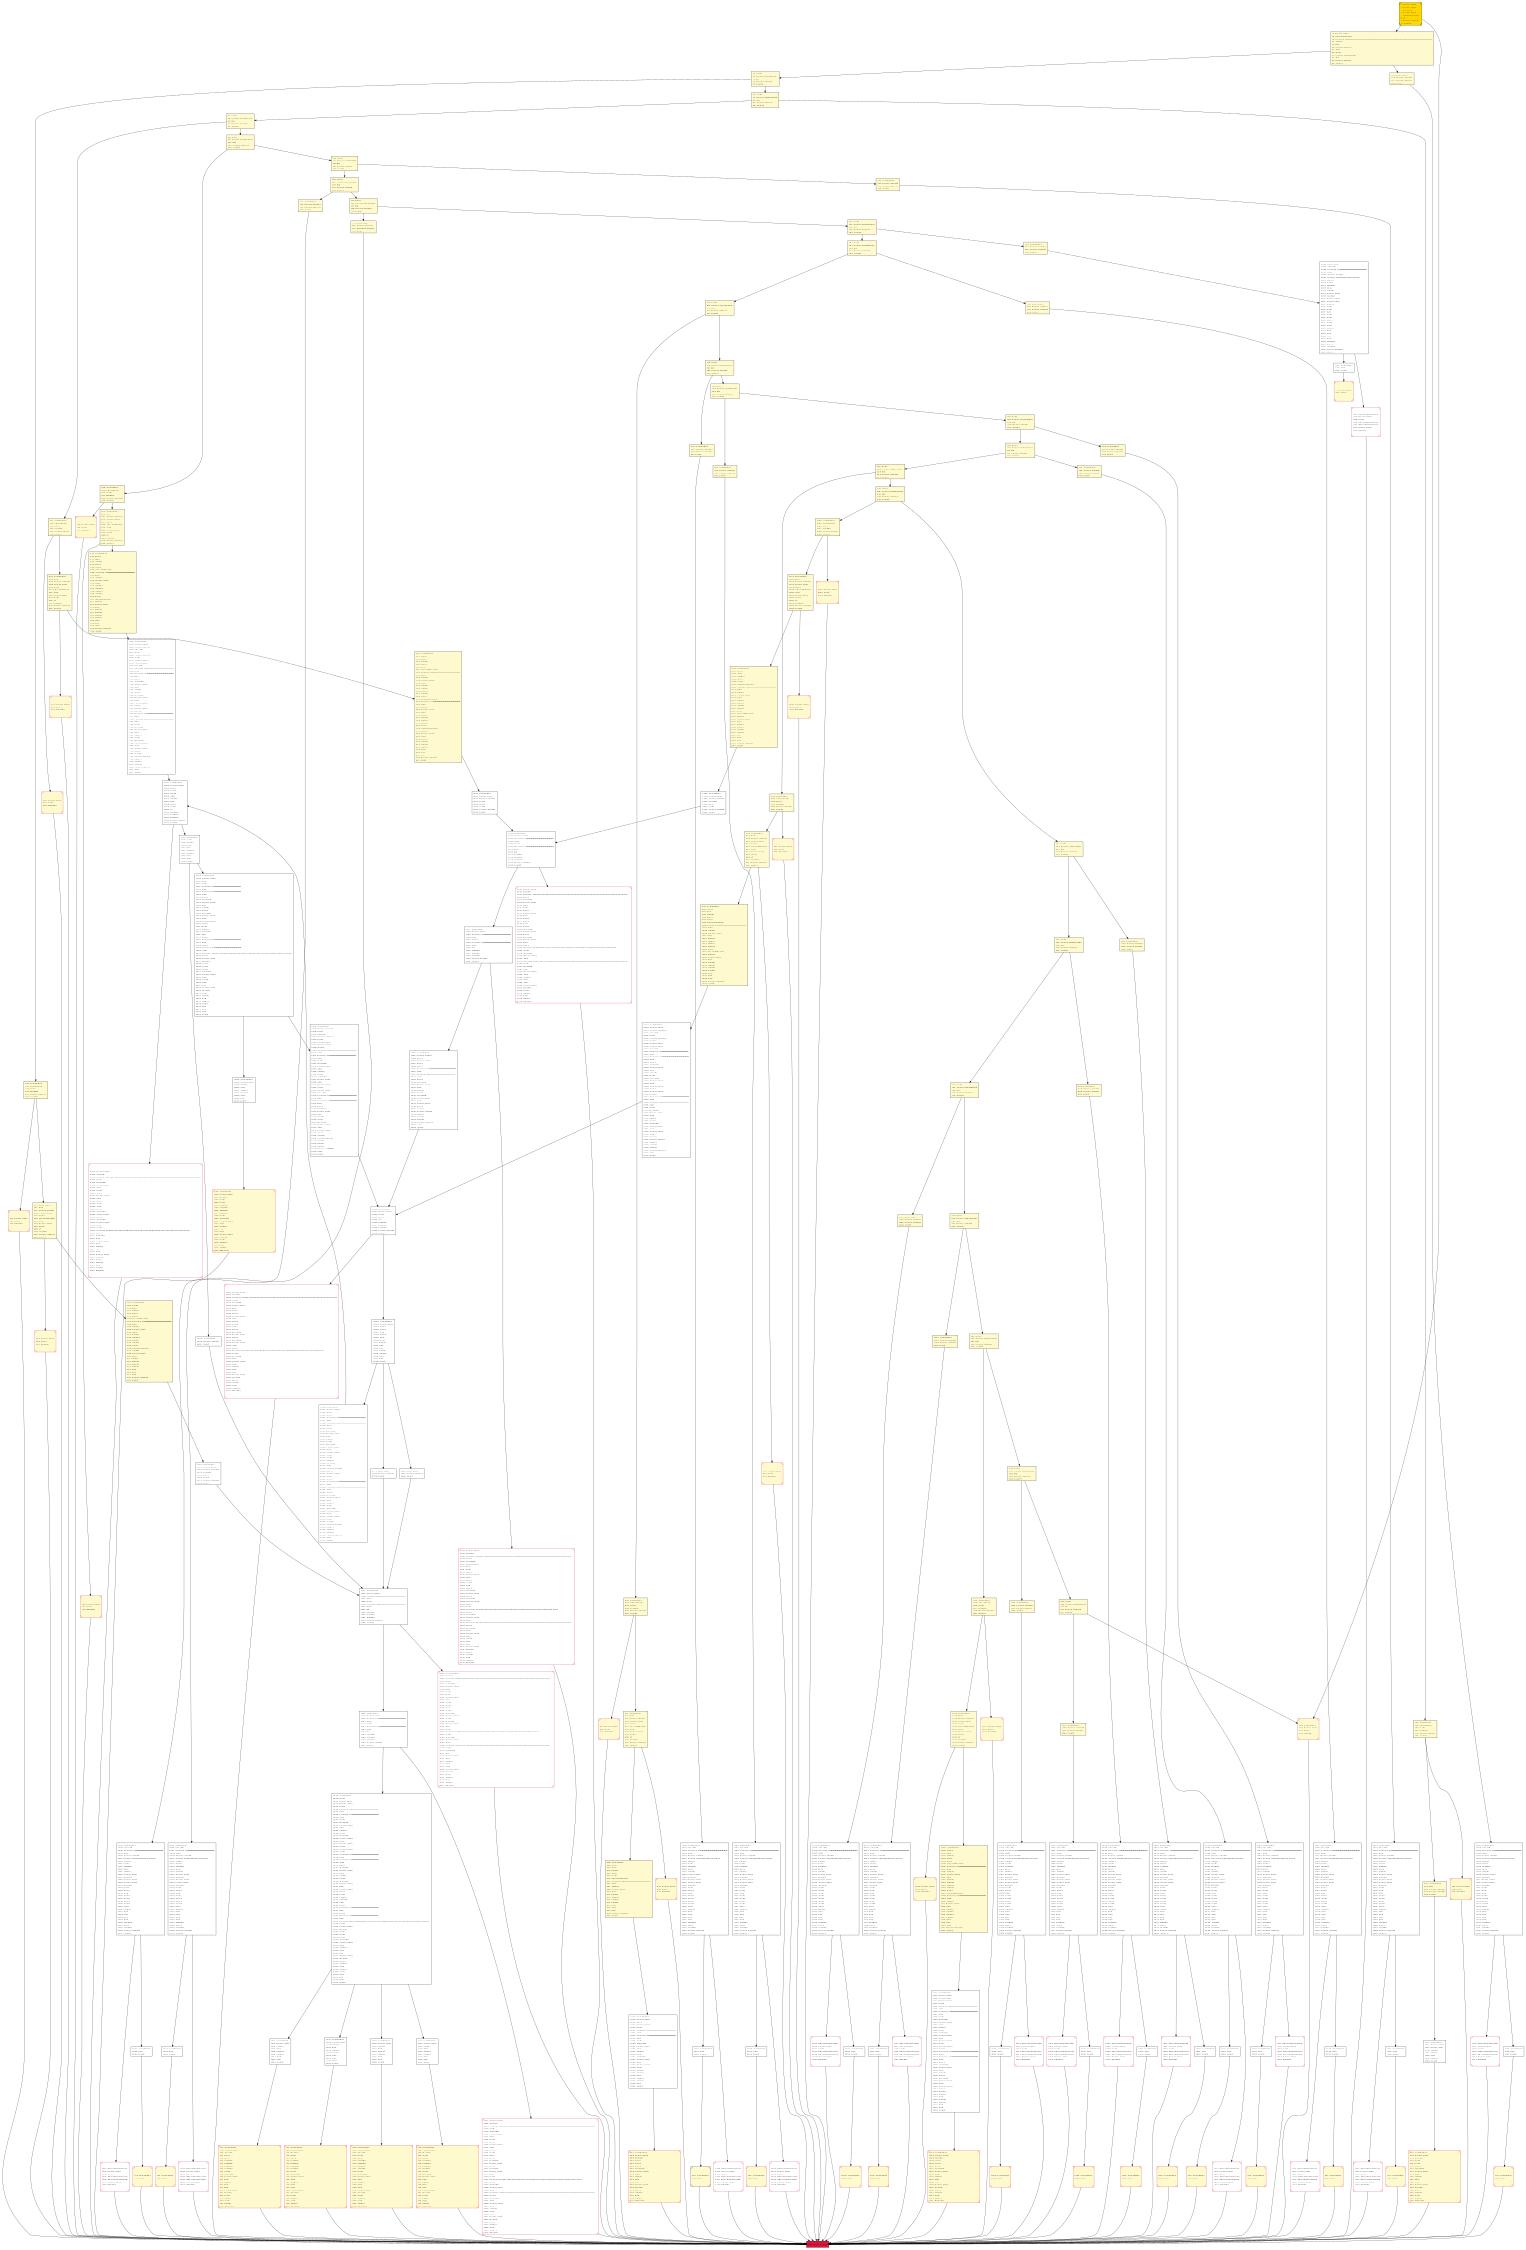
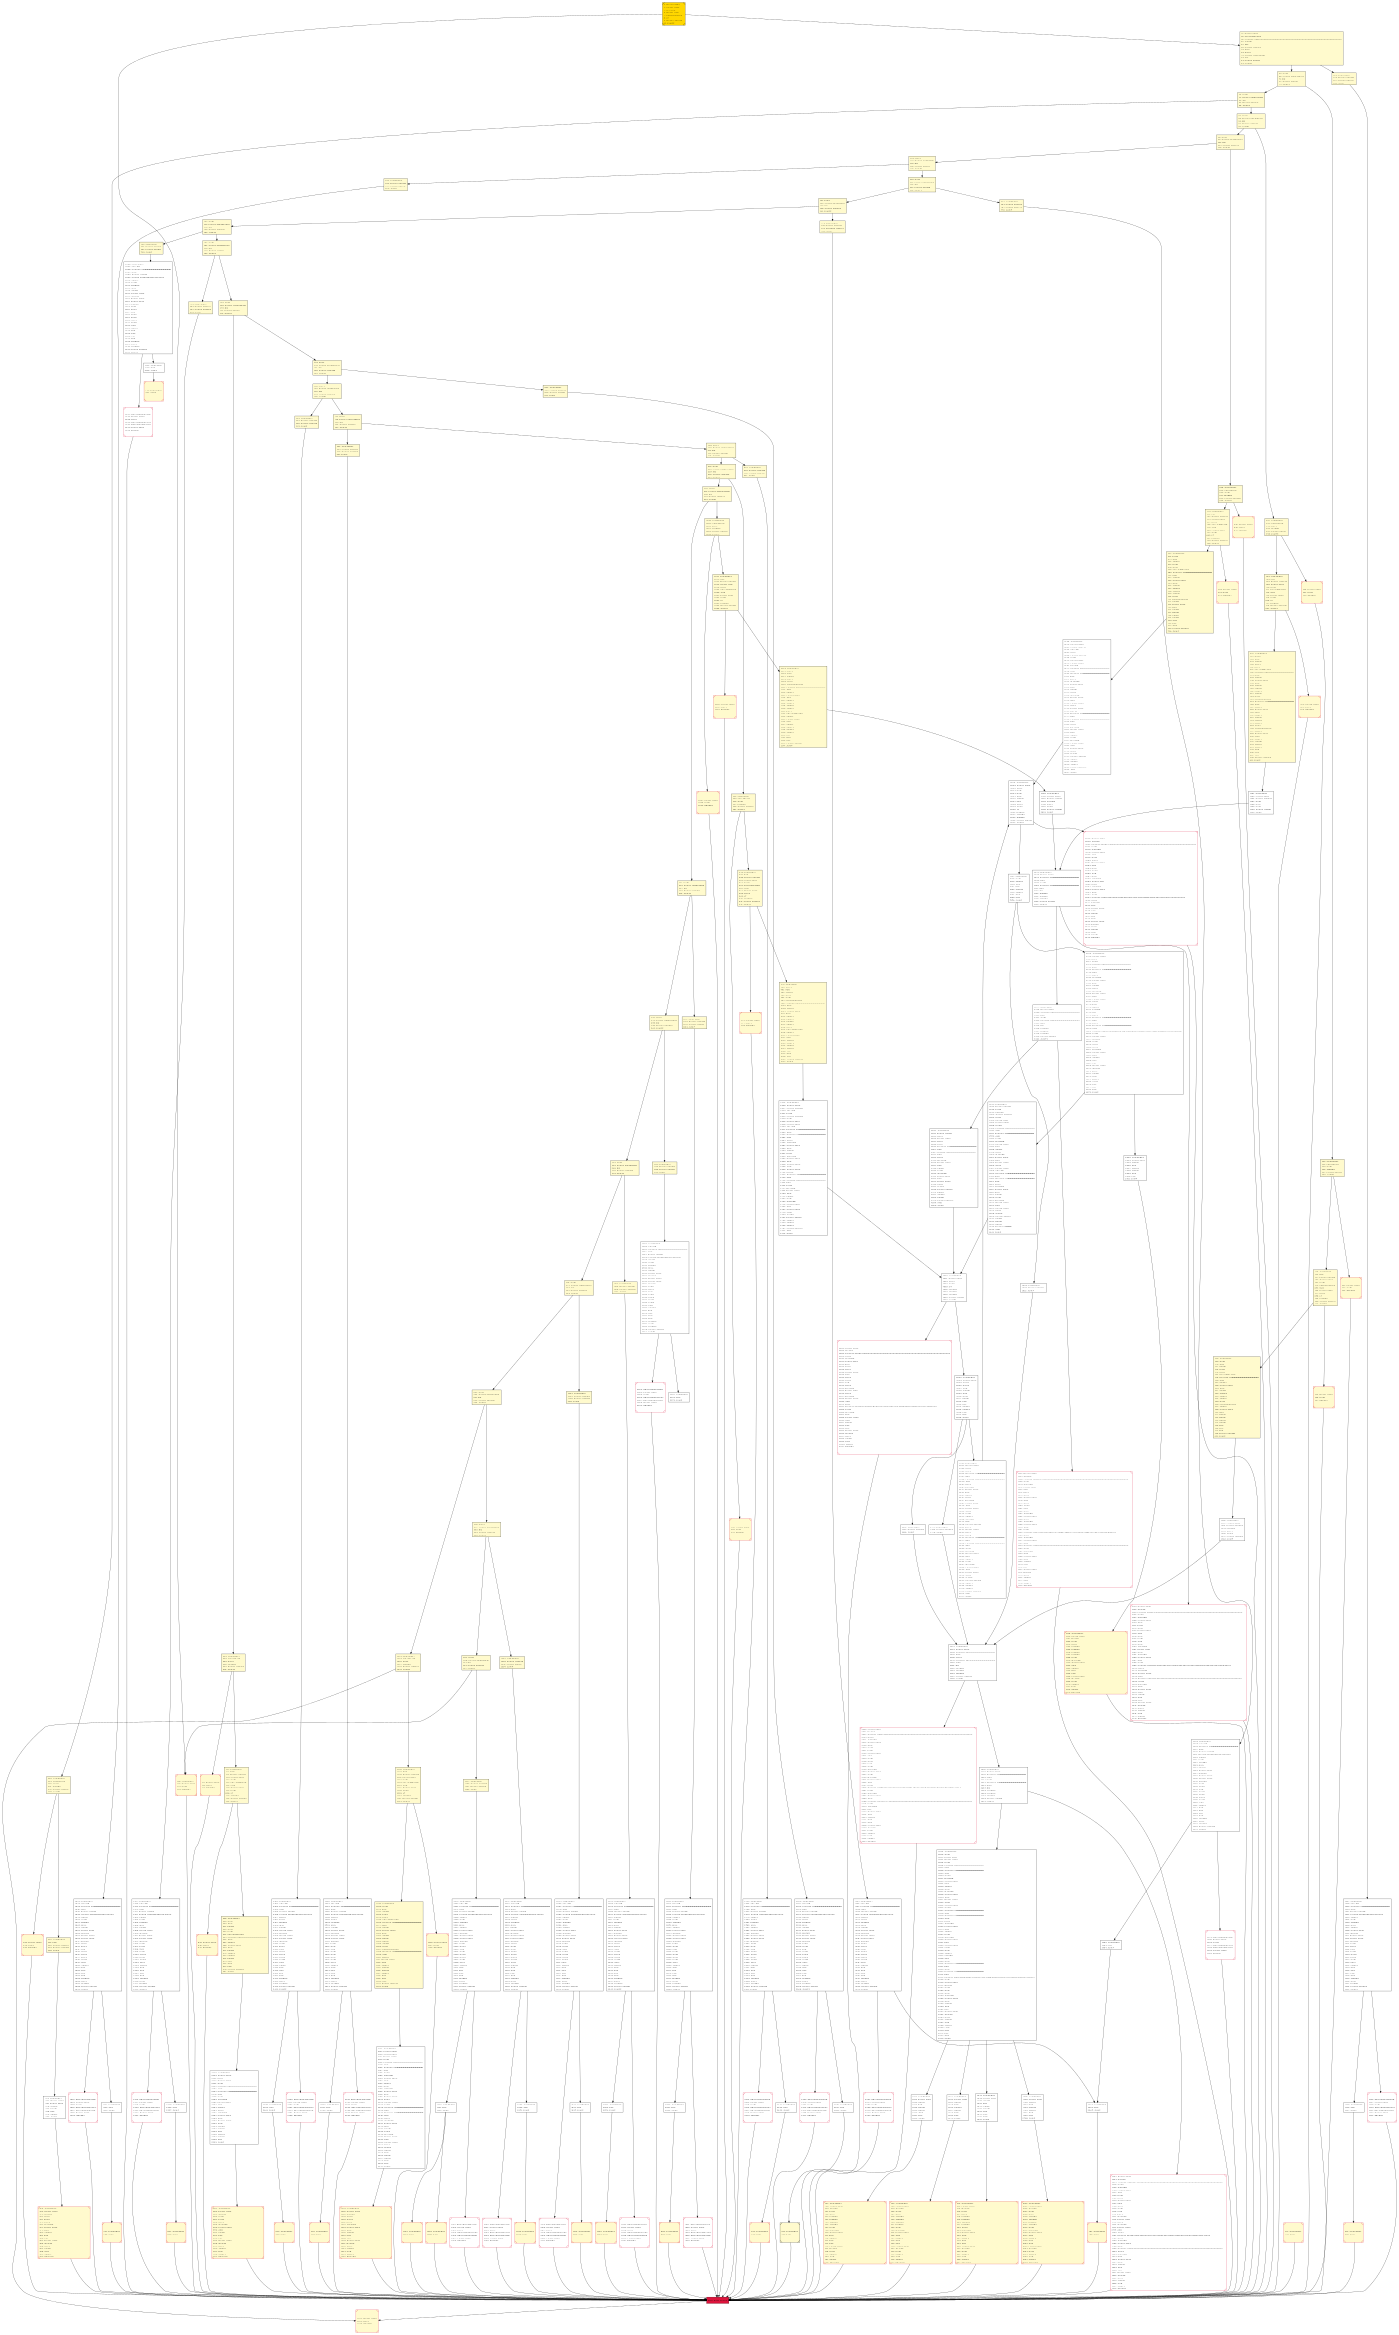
(988, 2063) -> (543, 2311)
(1140, 2110) -> (432, 2168)
(142, 2111) -> (1104, 2025)
